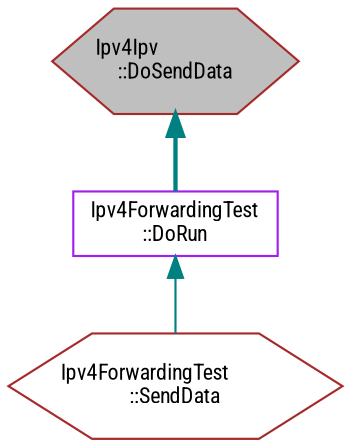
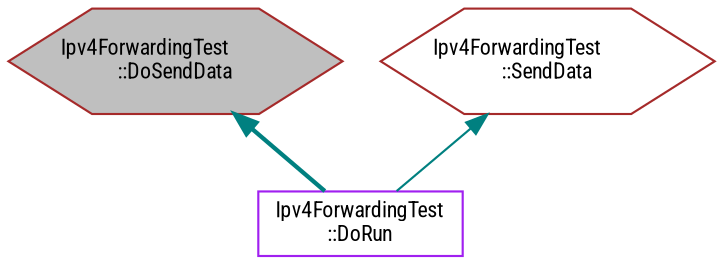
(175, 61) -> (175, 61)
(175, 306) -> (434, 160)
